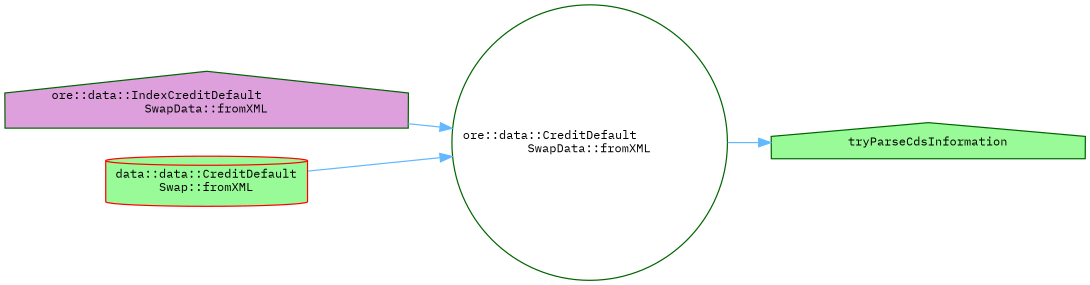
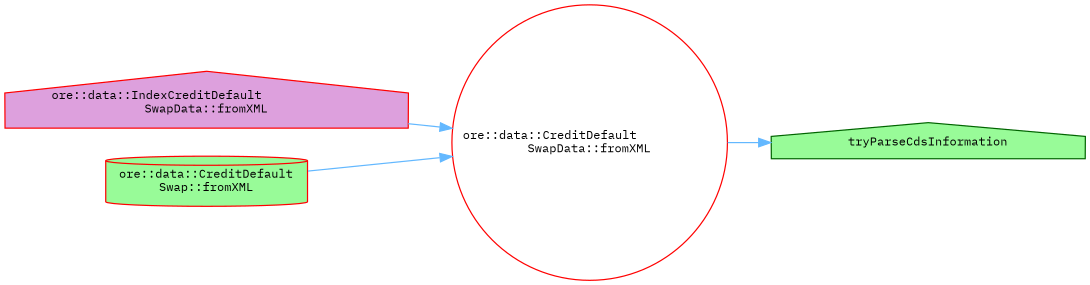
(207, 103) -> (207, 103)
(590, 143) -> (590, 143)
(207, 181) -> (207, 181)
